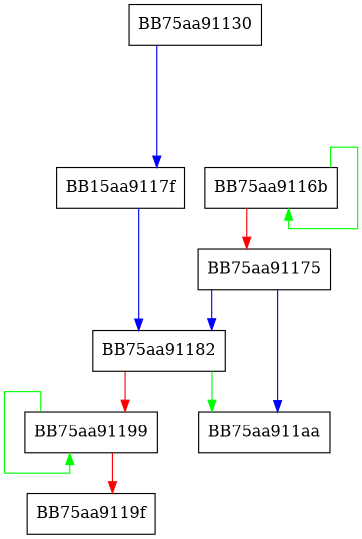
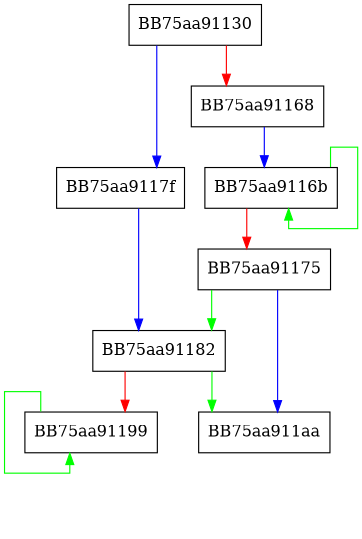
none -> (258, 106)
(121, 188) -> (121, 188)
(212, 304) -> (212, 304)
(91, 514) -> none
